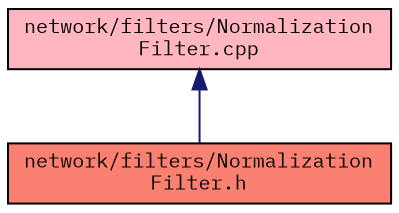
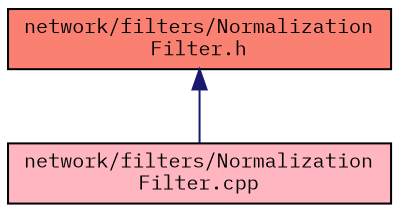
(200, 117) -> (200, 117)
